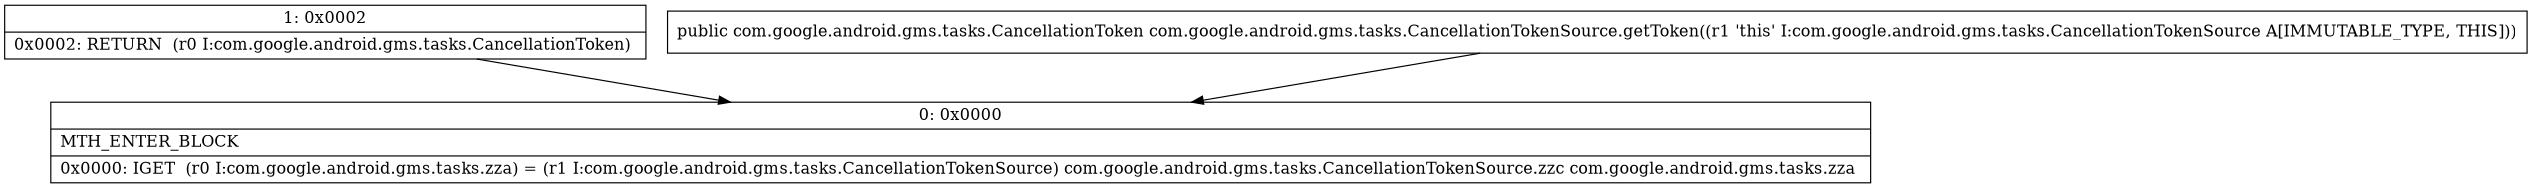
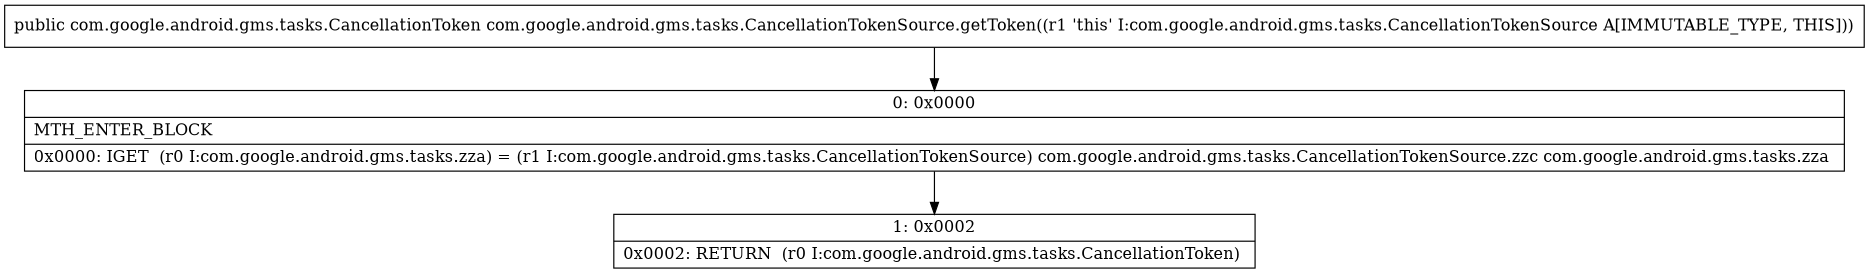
(598, 80) -> (934, 187)
